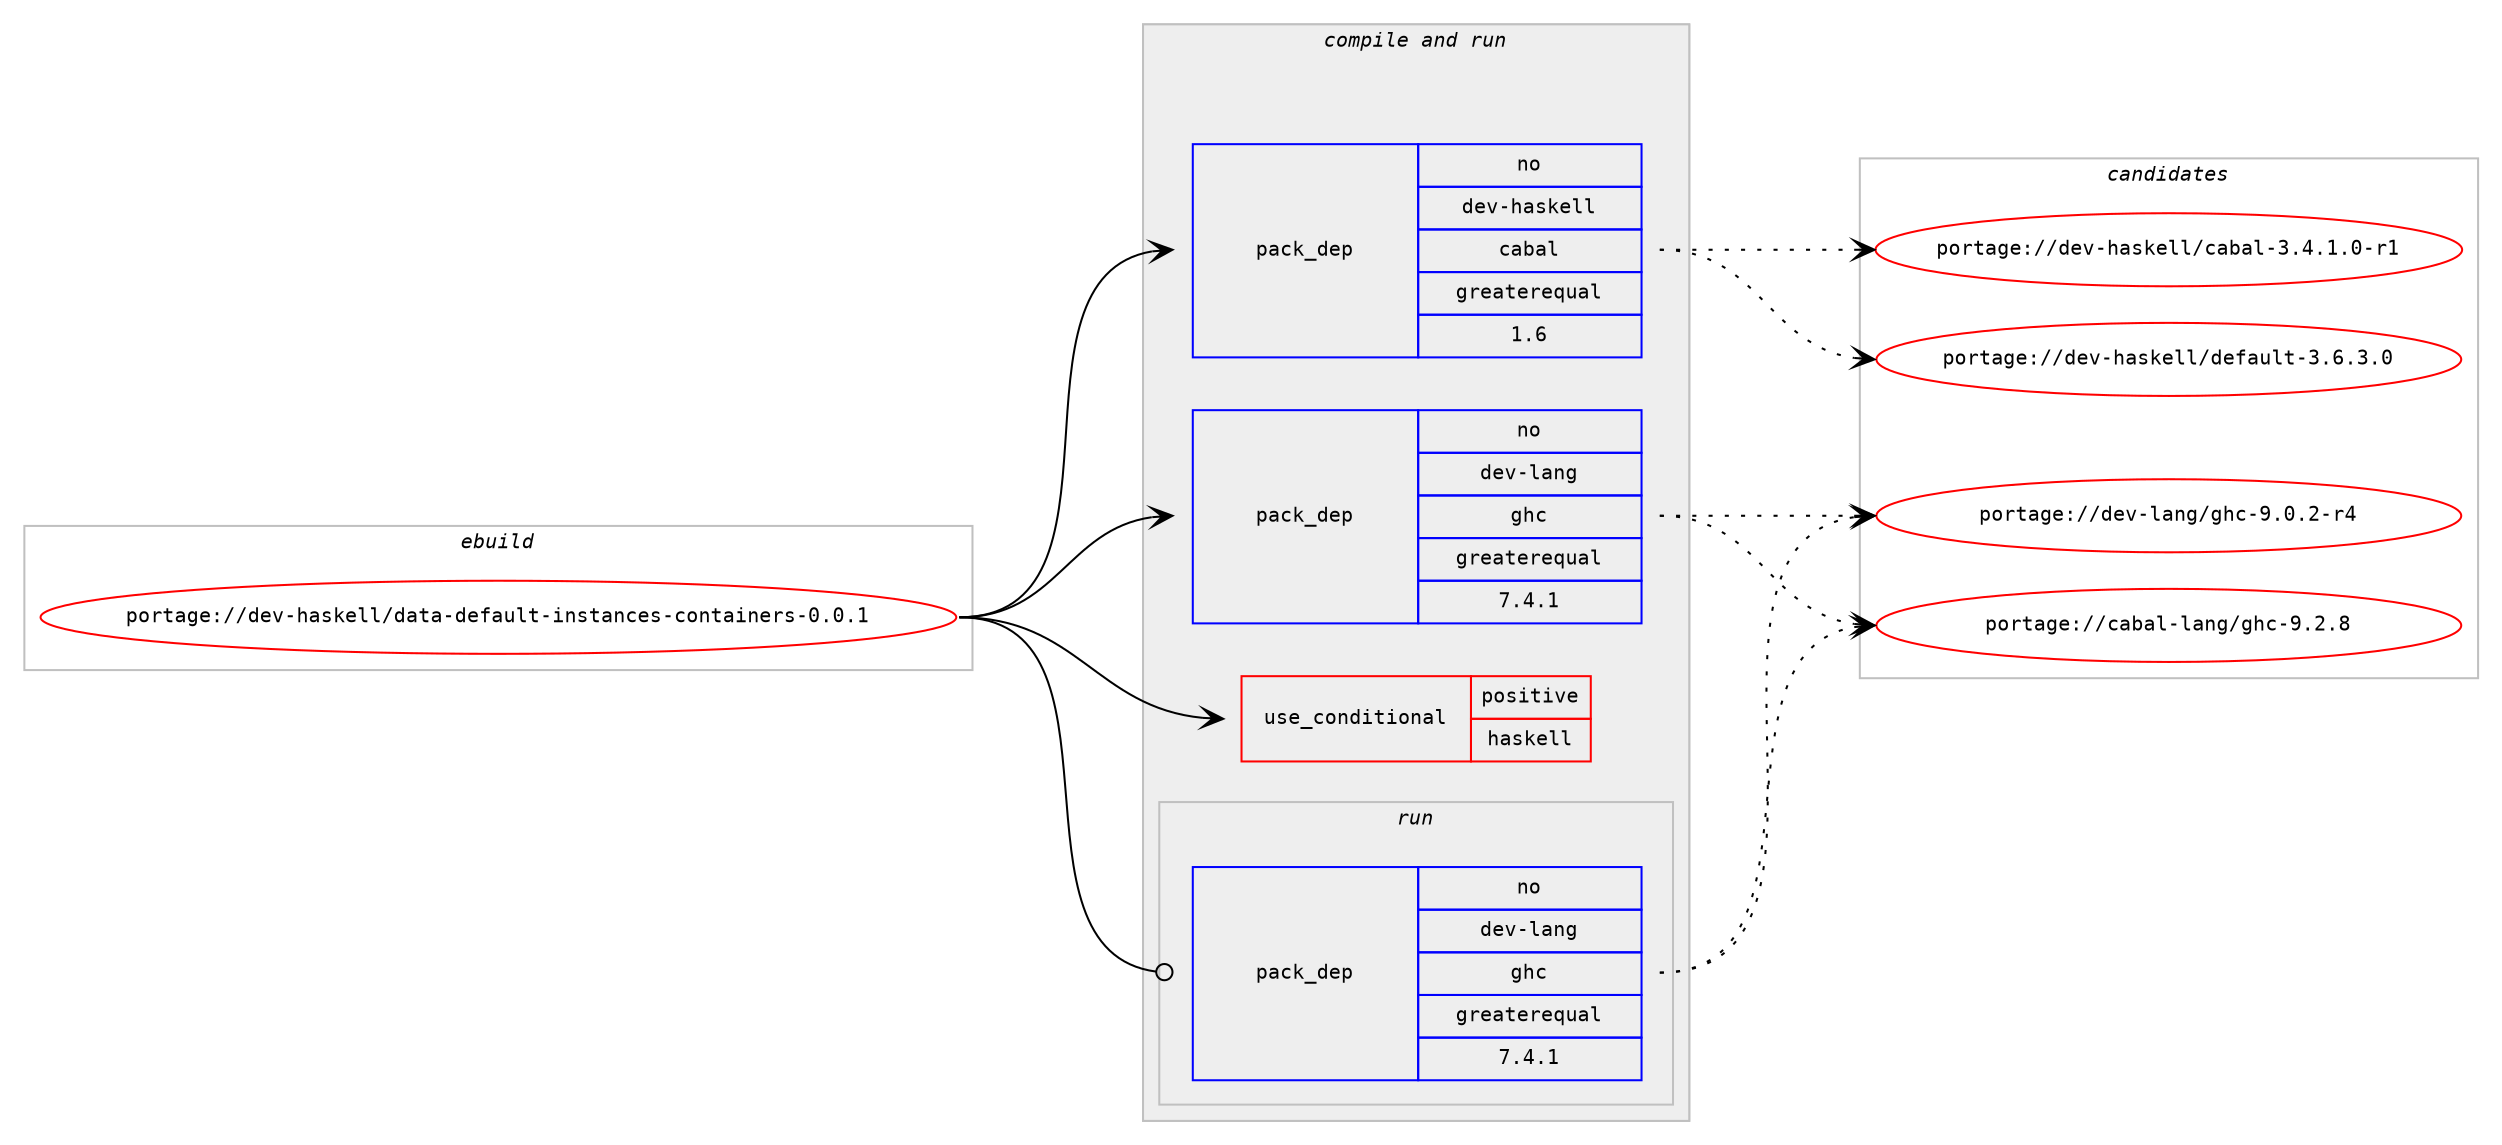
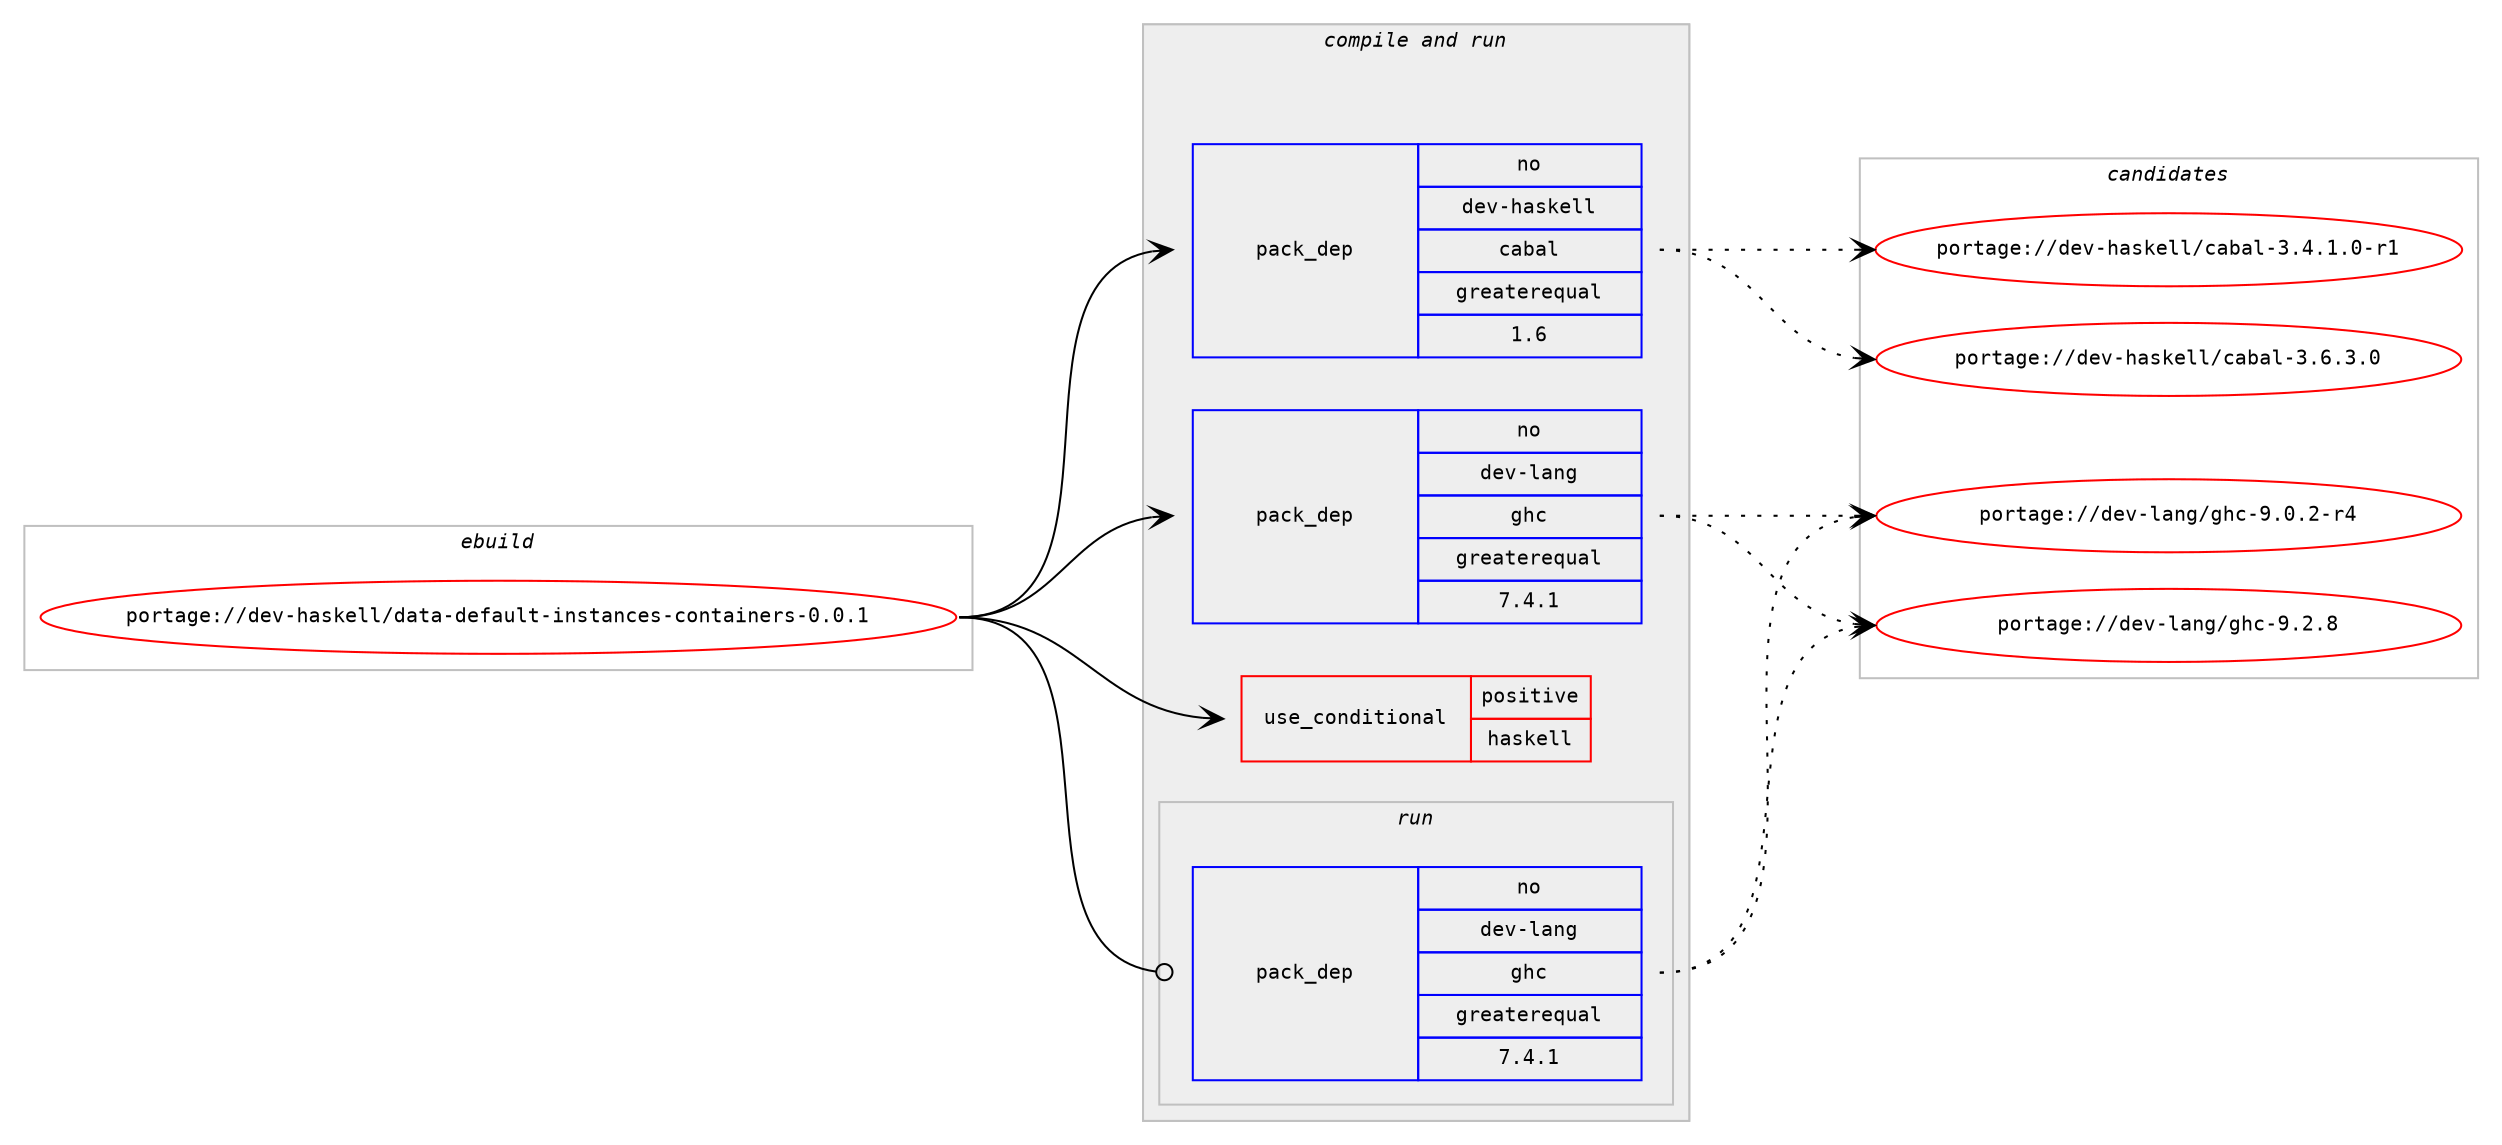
(2169, 359) -> (2169, 359)
(2169, 625) -> (2169, 625)
